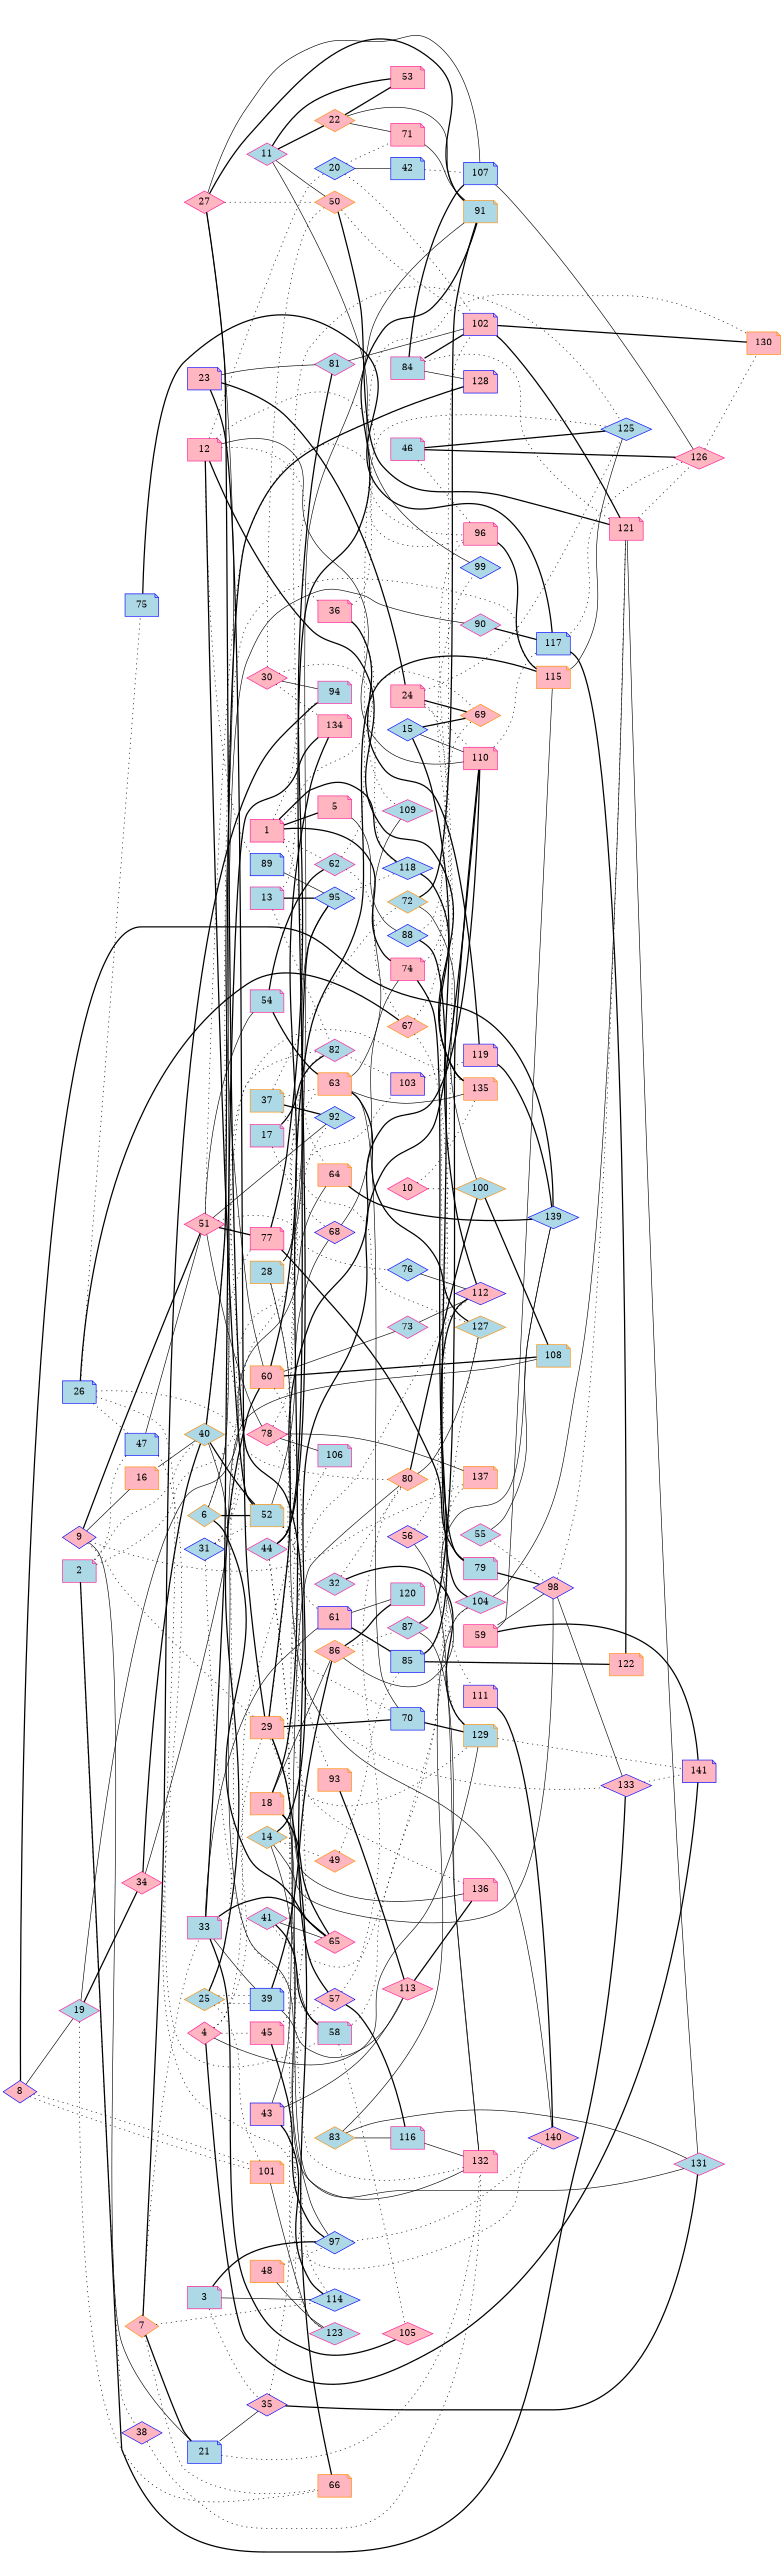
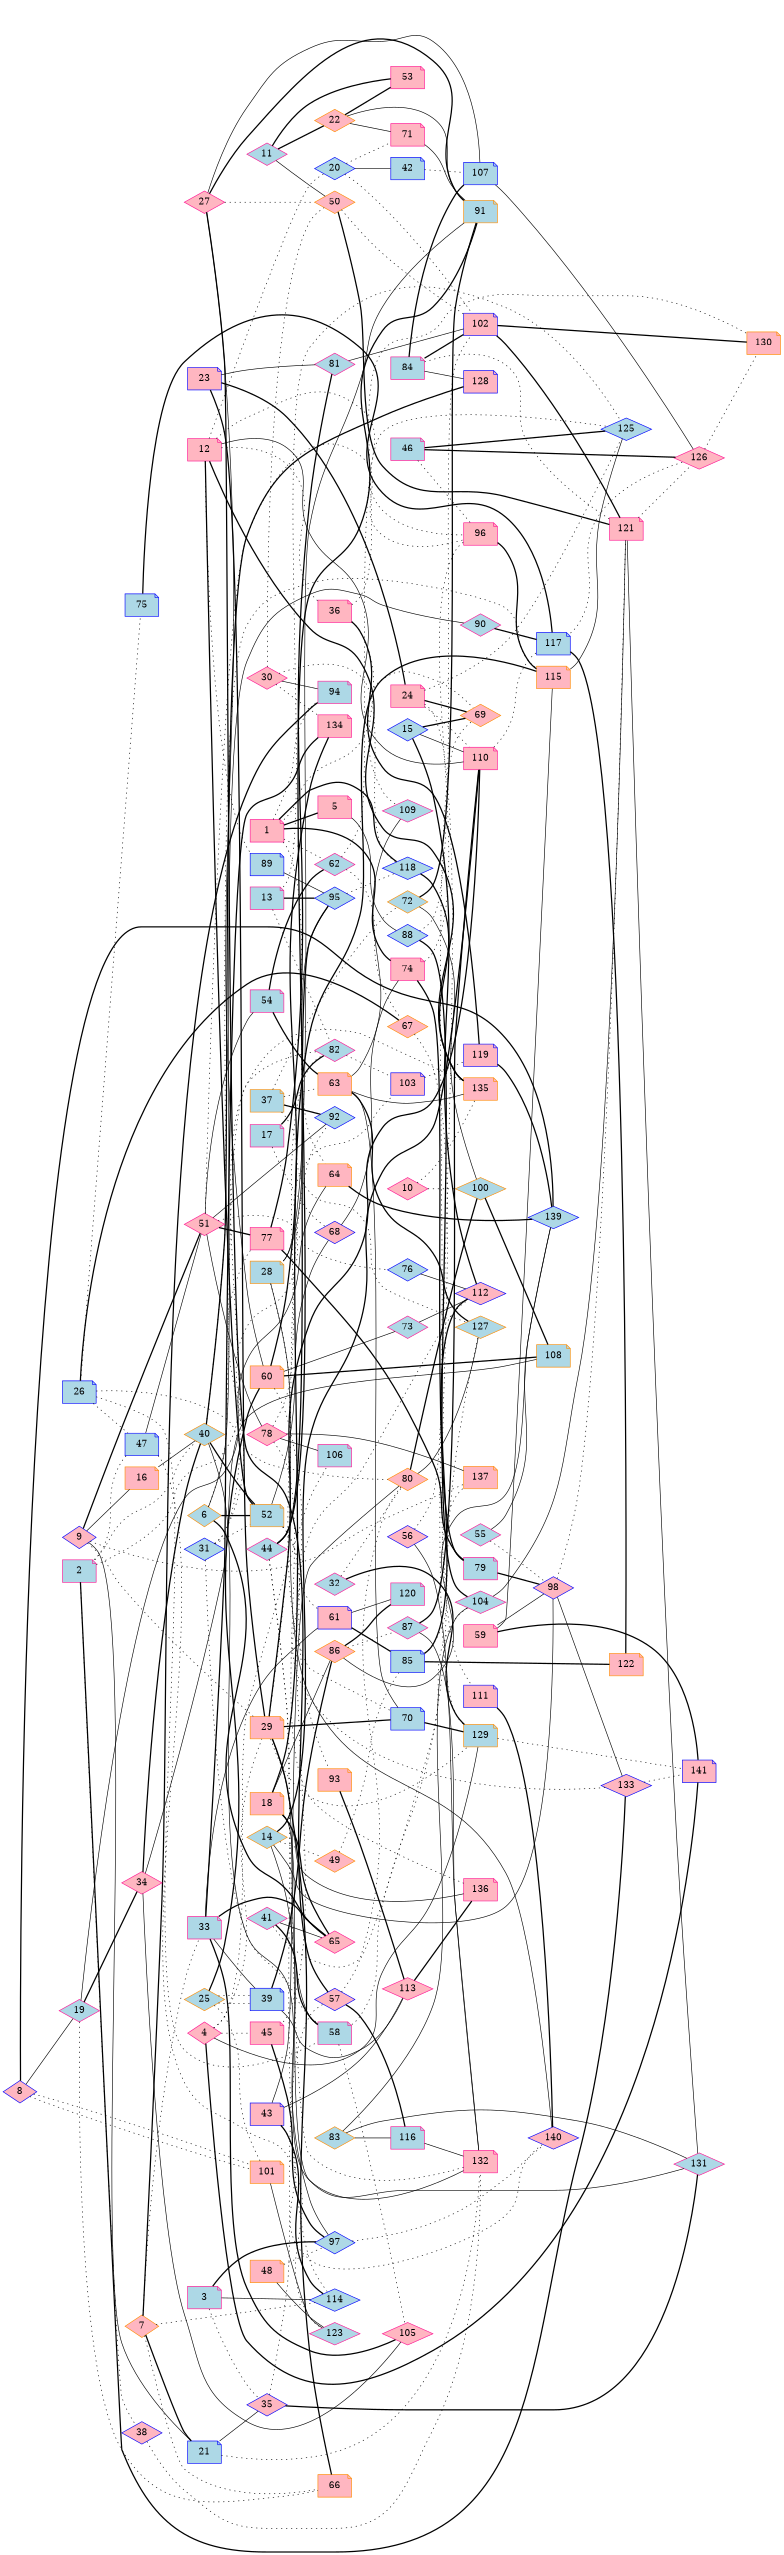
(481, 568) -> none
(262, 1330) -> none
none -> (173, 2262)
